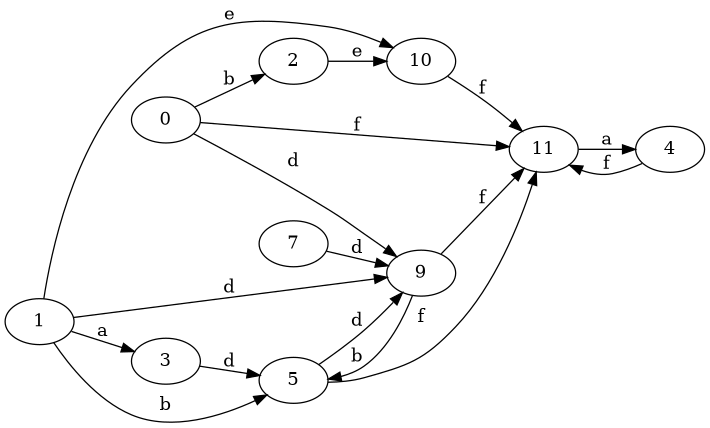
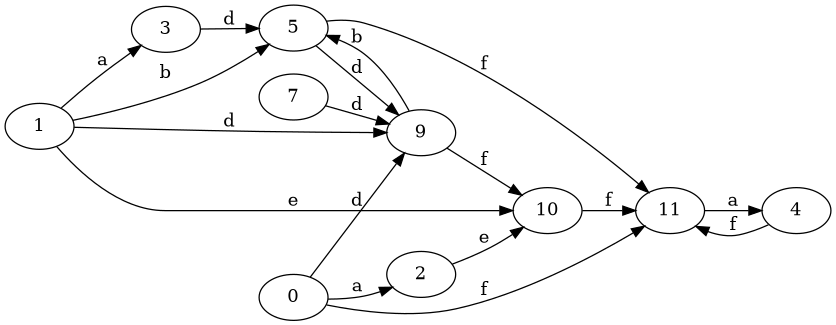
(230, 80) -> (357, 287)
(478, 216) -> (479, 168)
